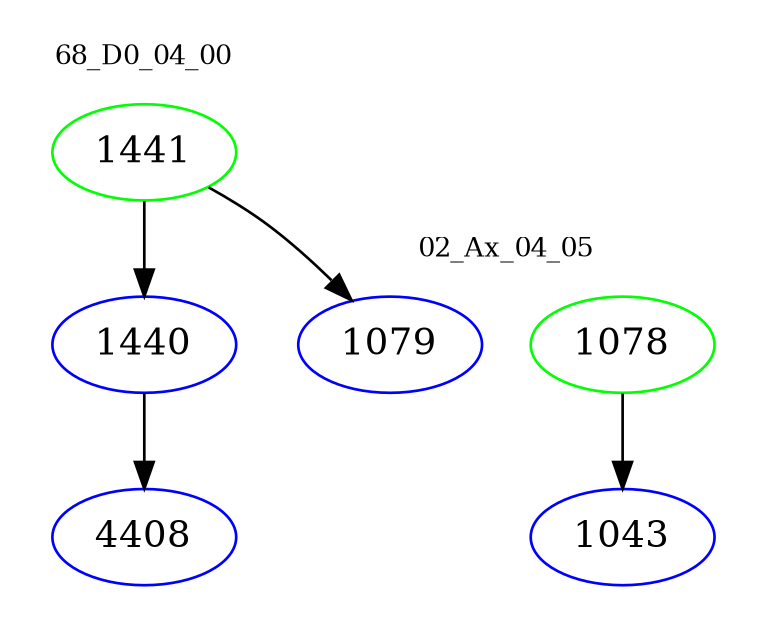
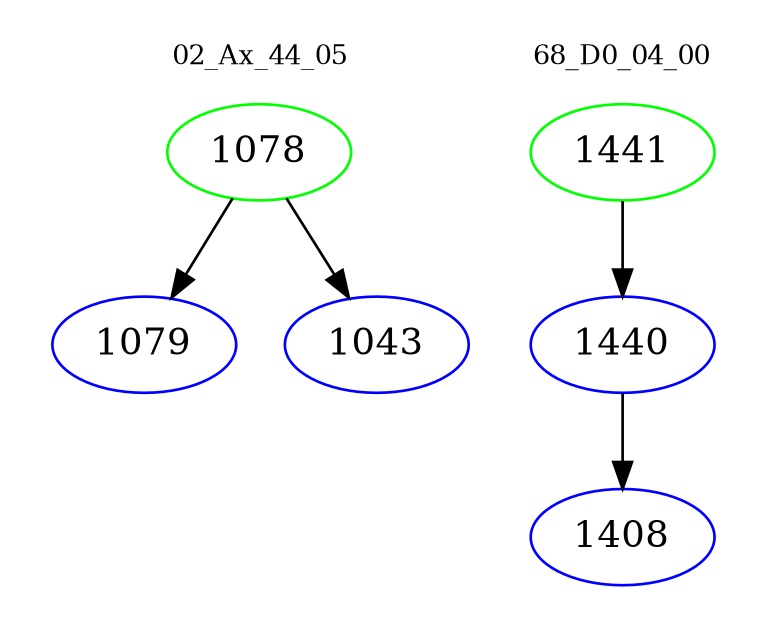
(295, 246) -> (209, 236)
(506, 250) -> (261, 57)
(144, 537) -> (623, 537)
